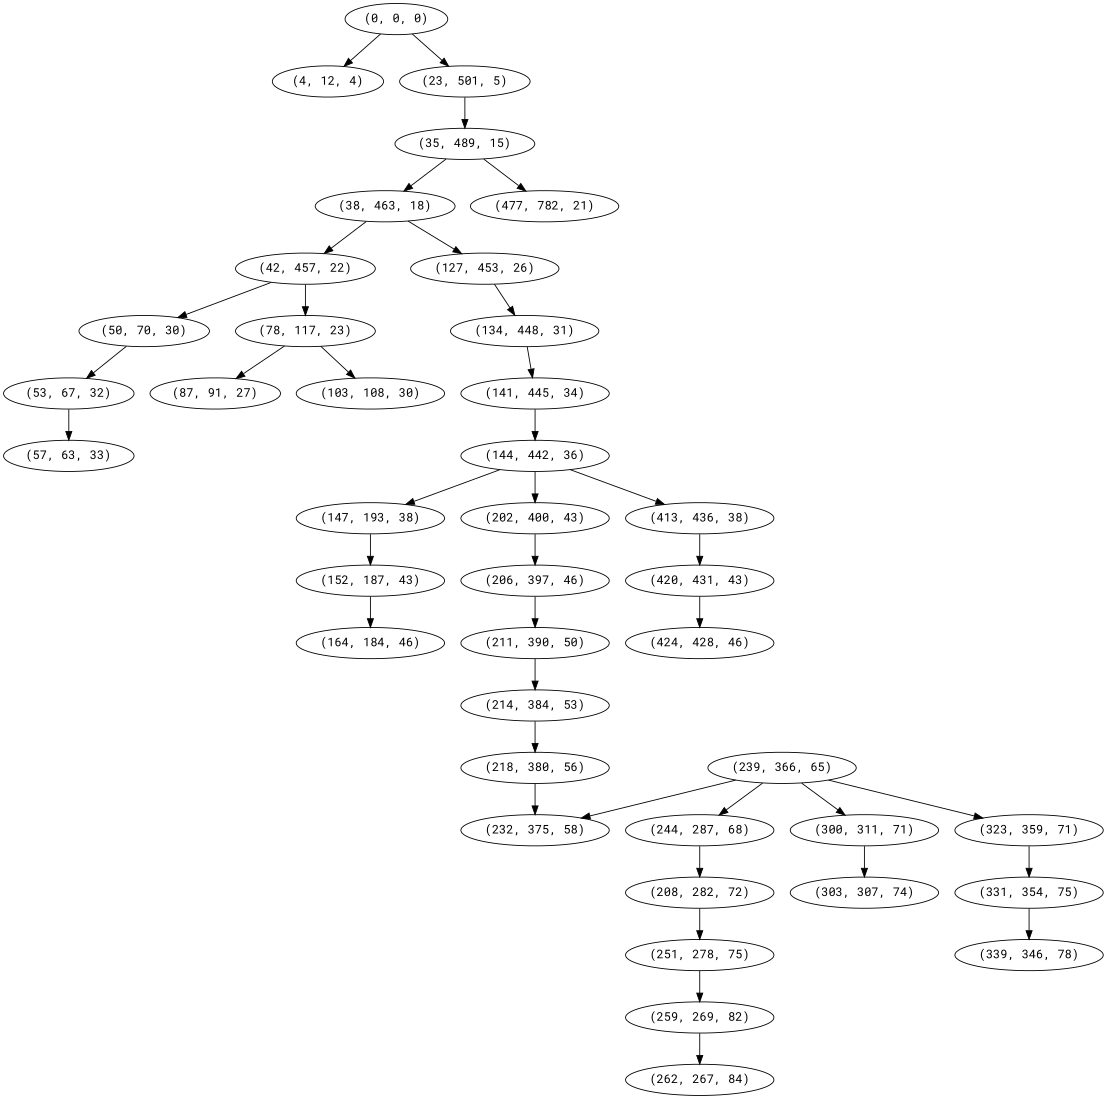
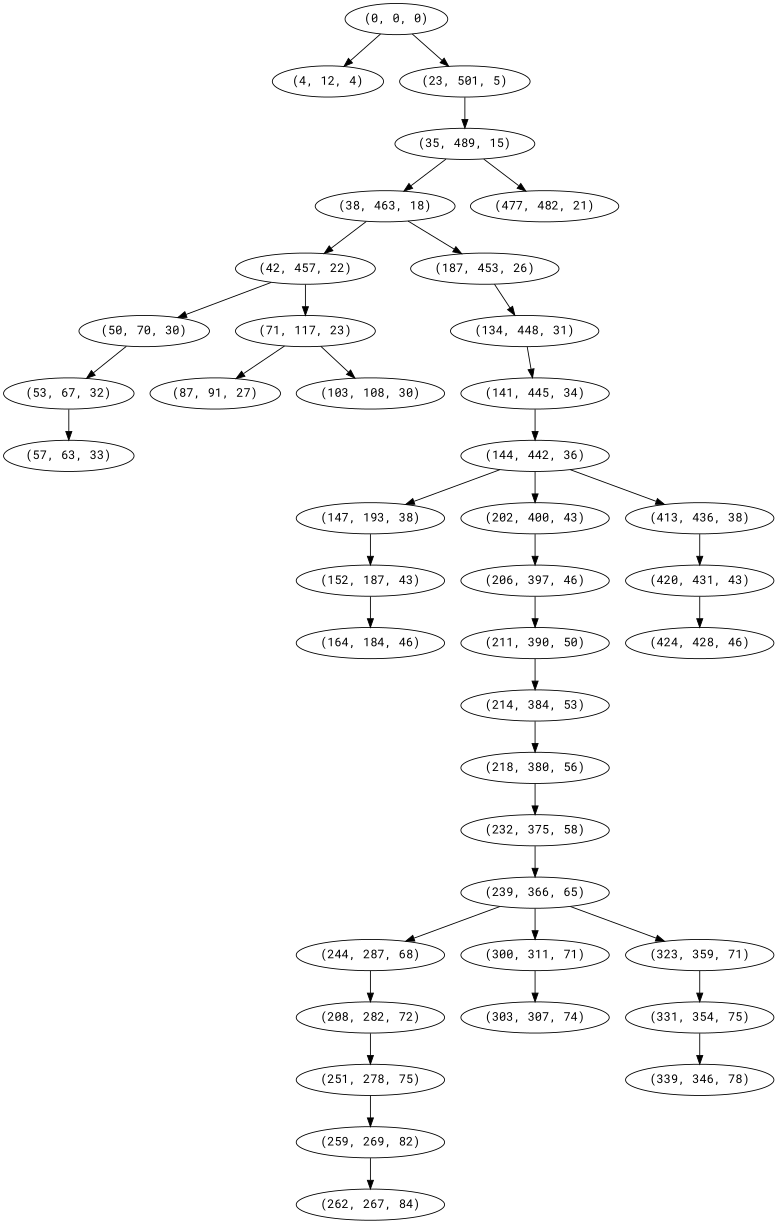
(545, 206) -> (545, 206)
(485, 269) -> (485, 269)
(305, 331) -> (305, 331)
(663, 798) -> (535, 857)
